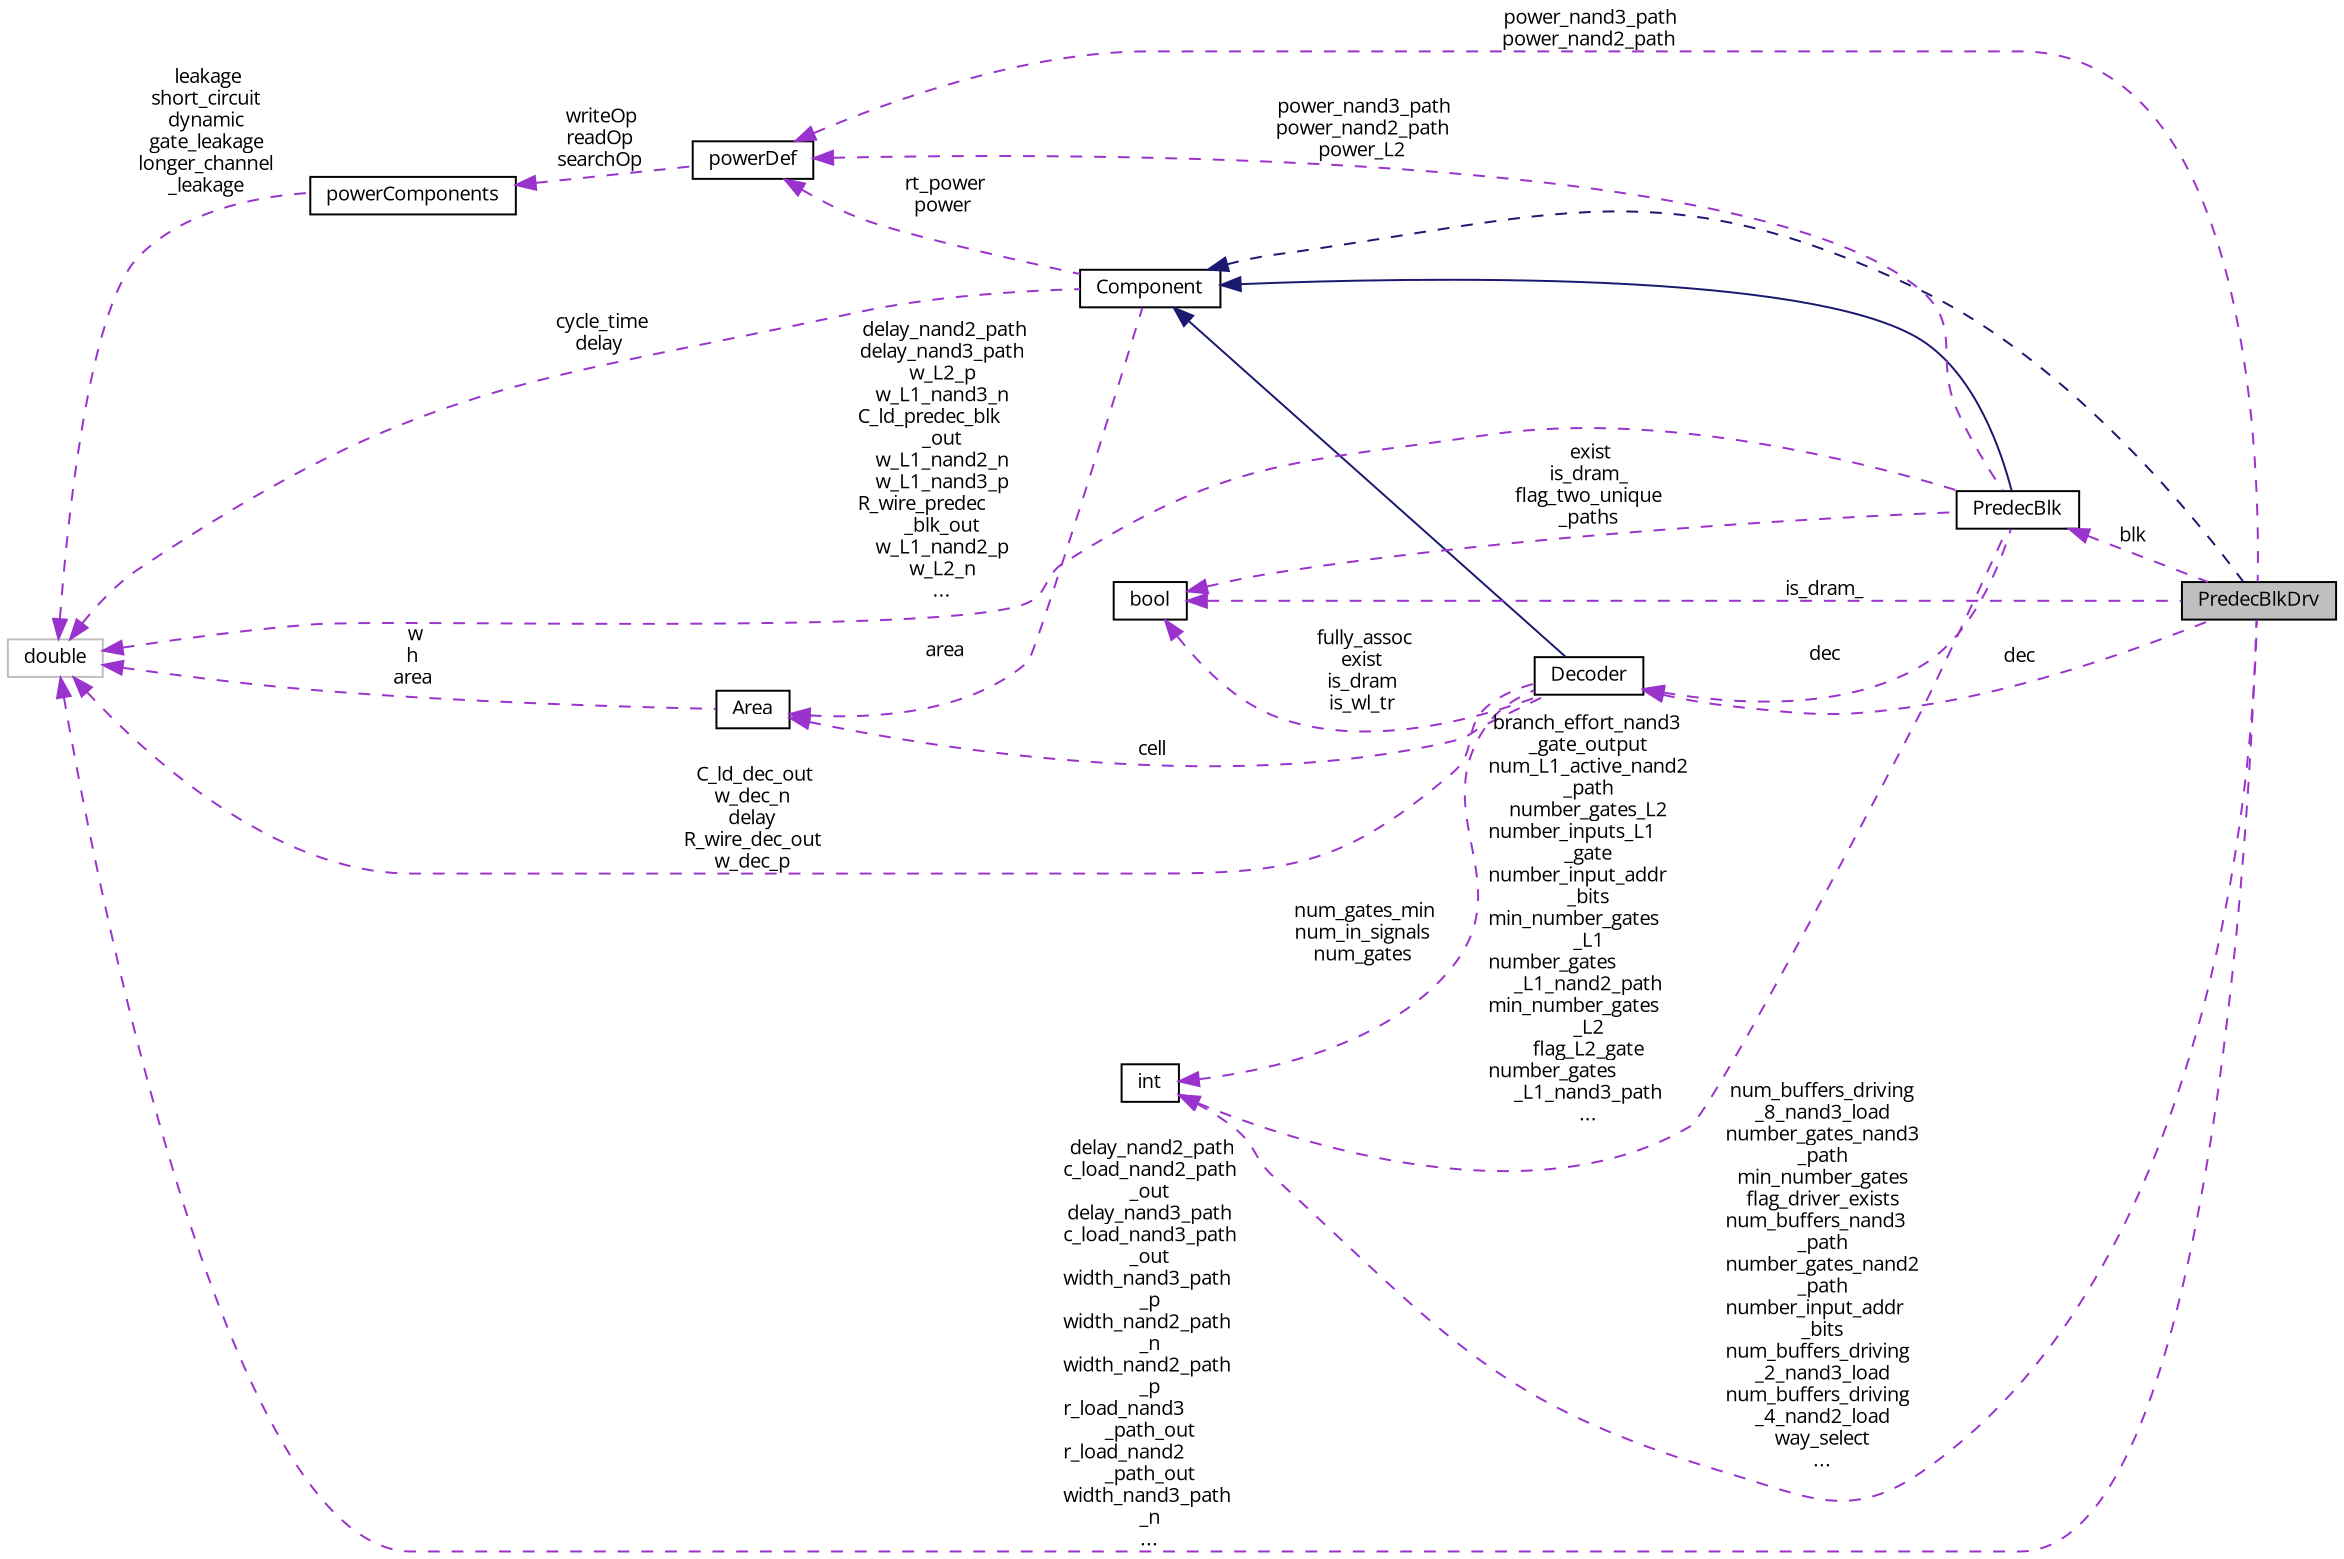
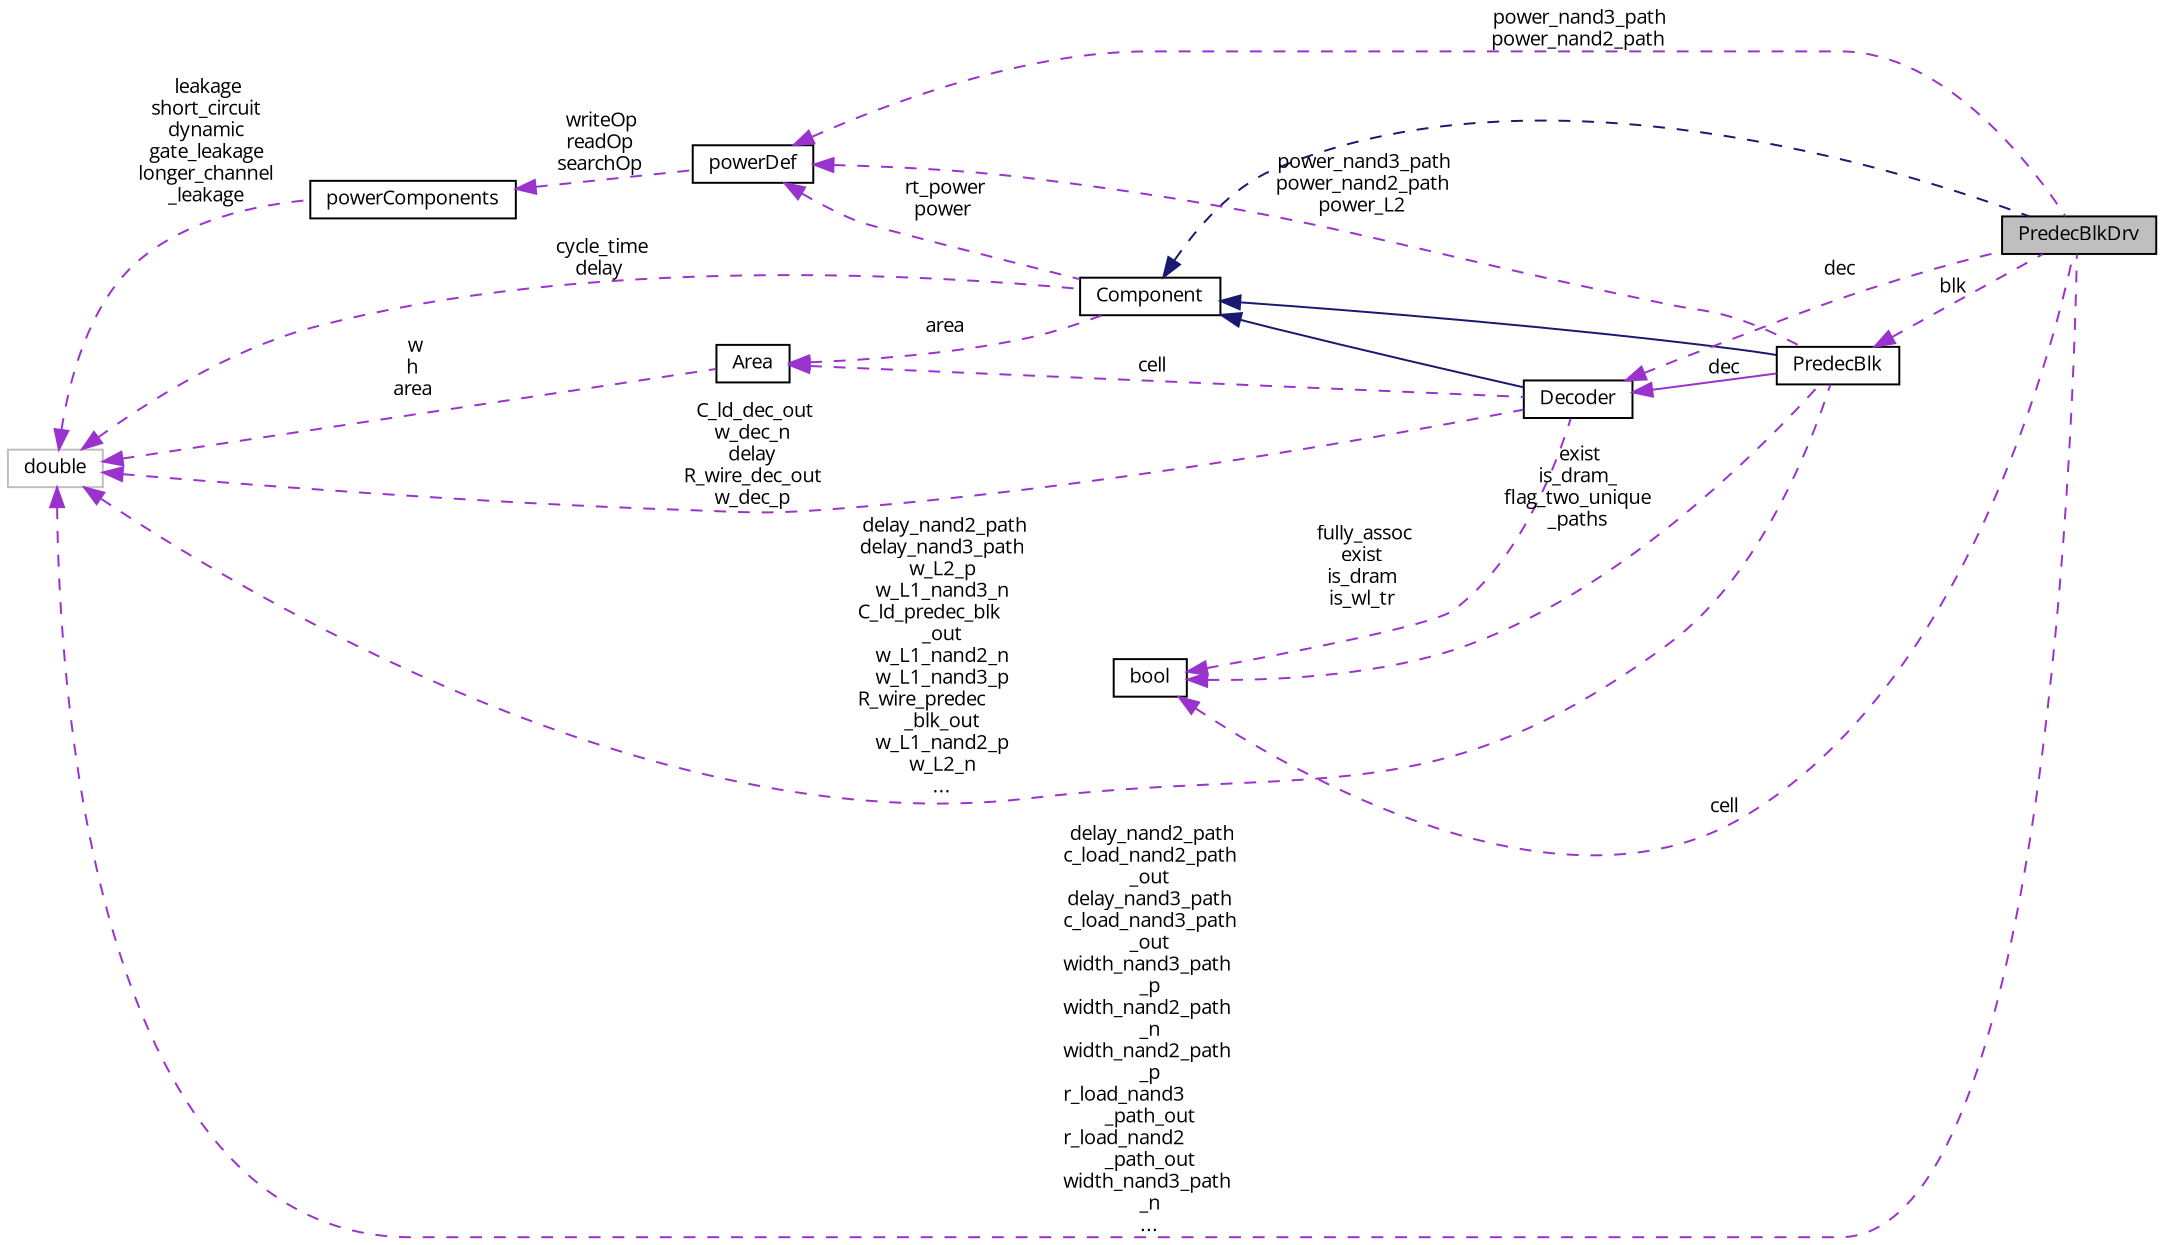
(1823, 590) -> (1722, 807)
(1877, 685) -> (1714, 382)
(1150, 1083) -> none
